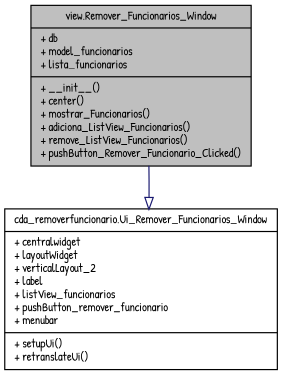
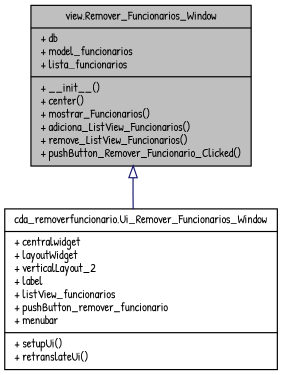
(149, 181) -> (133, 194)
